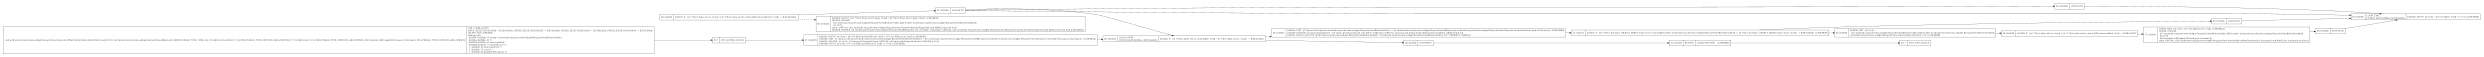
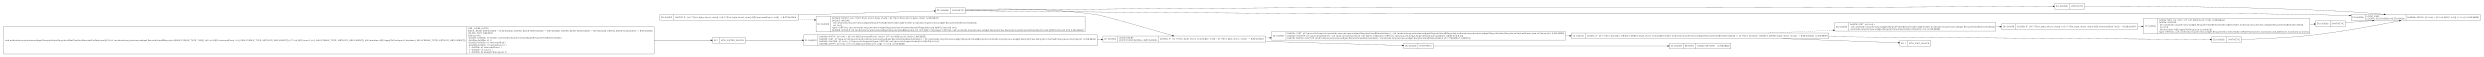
(1814, 43) -> (1840, 41)
